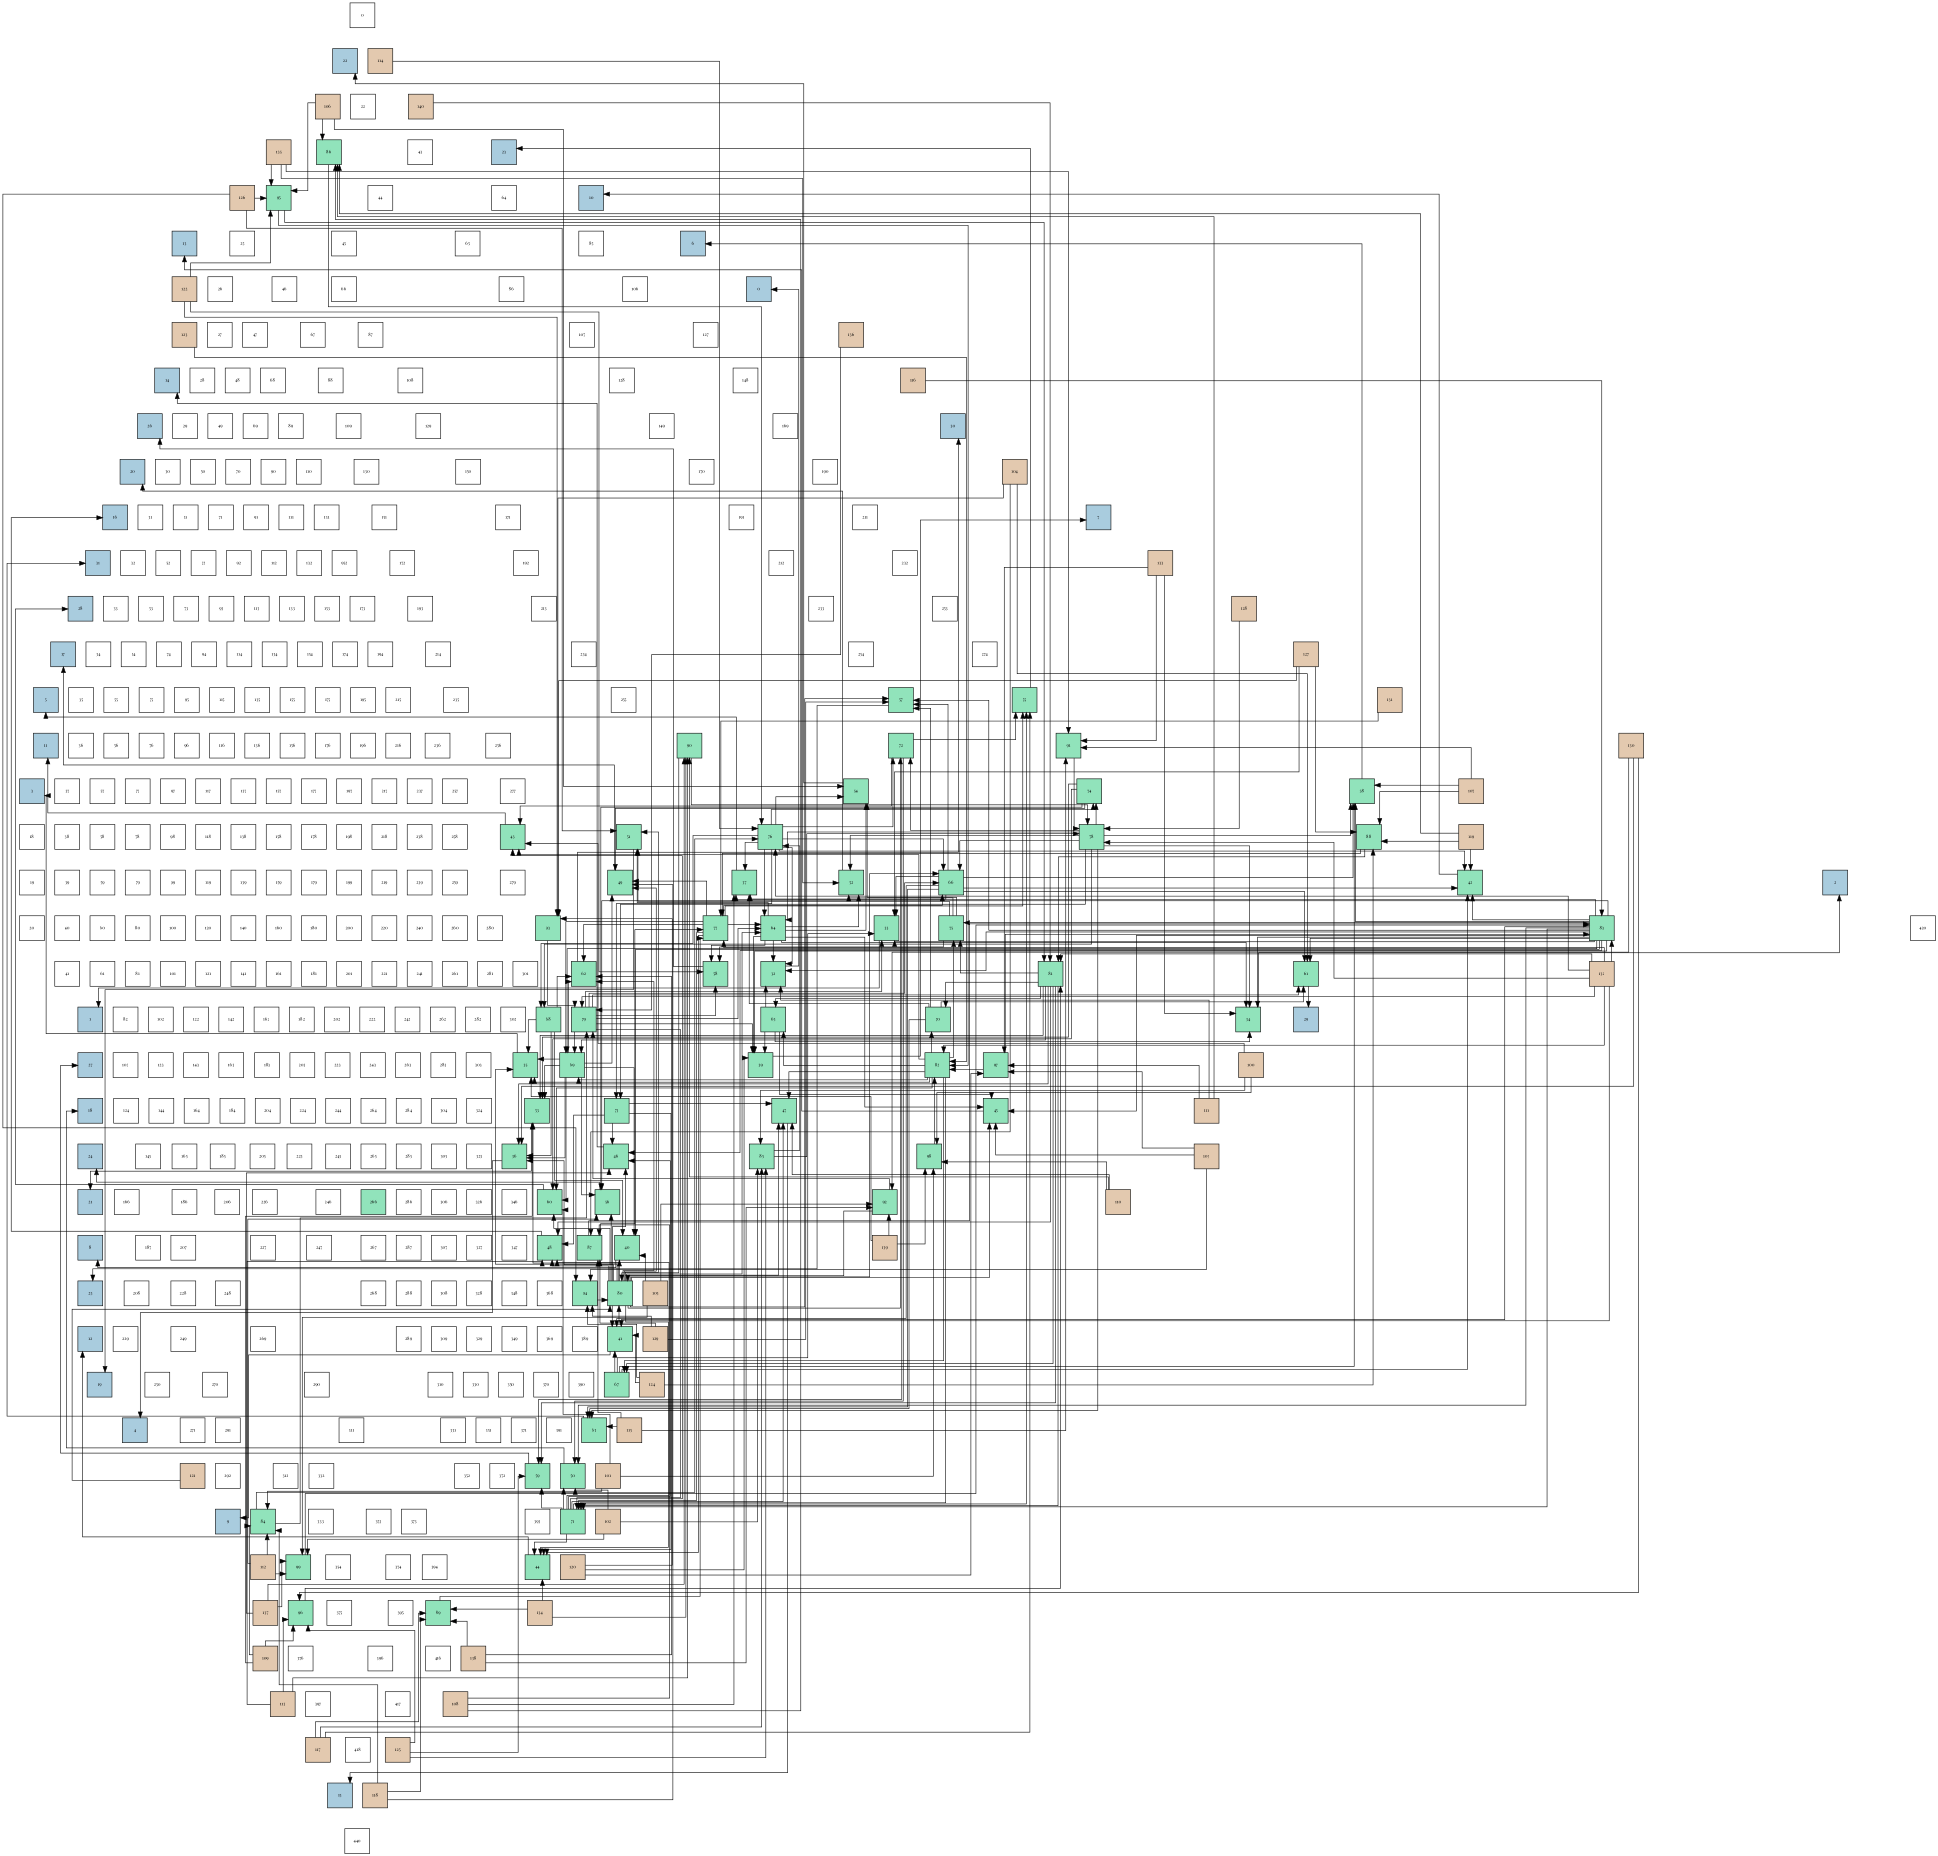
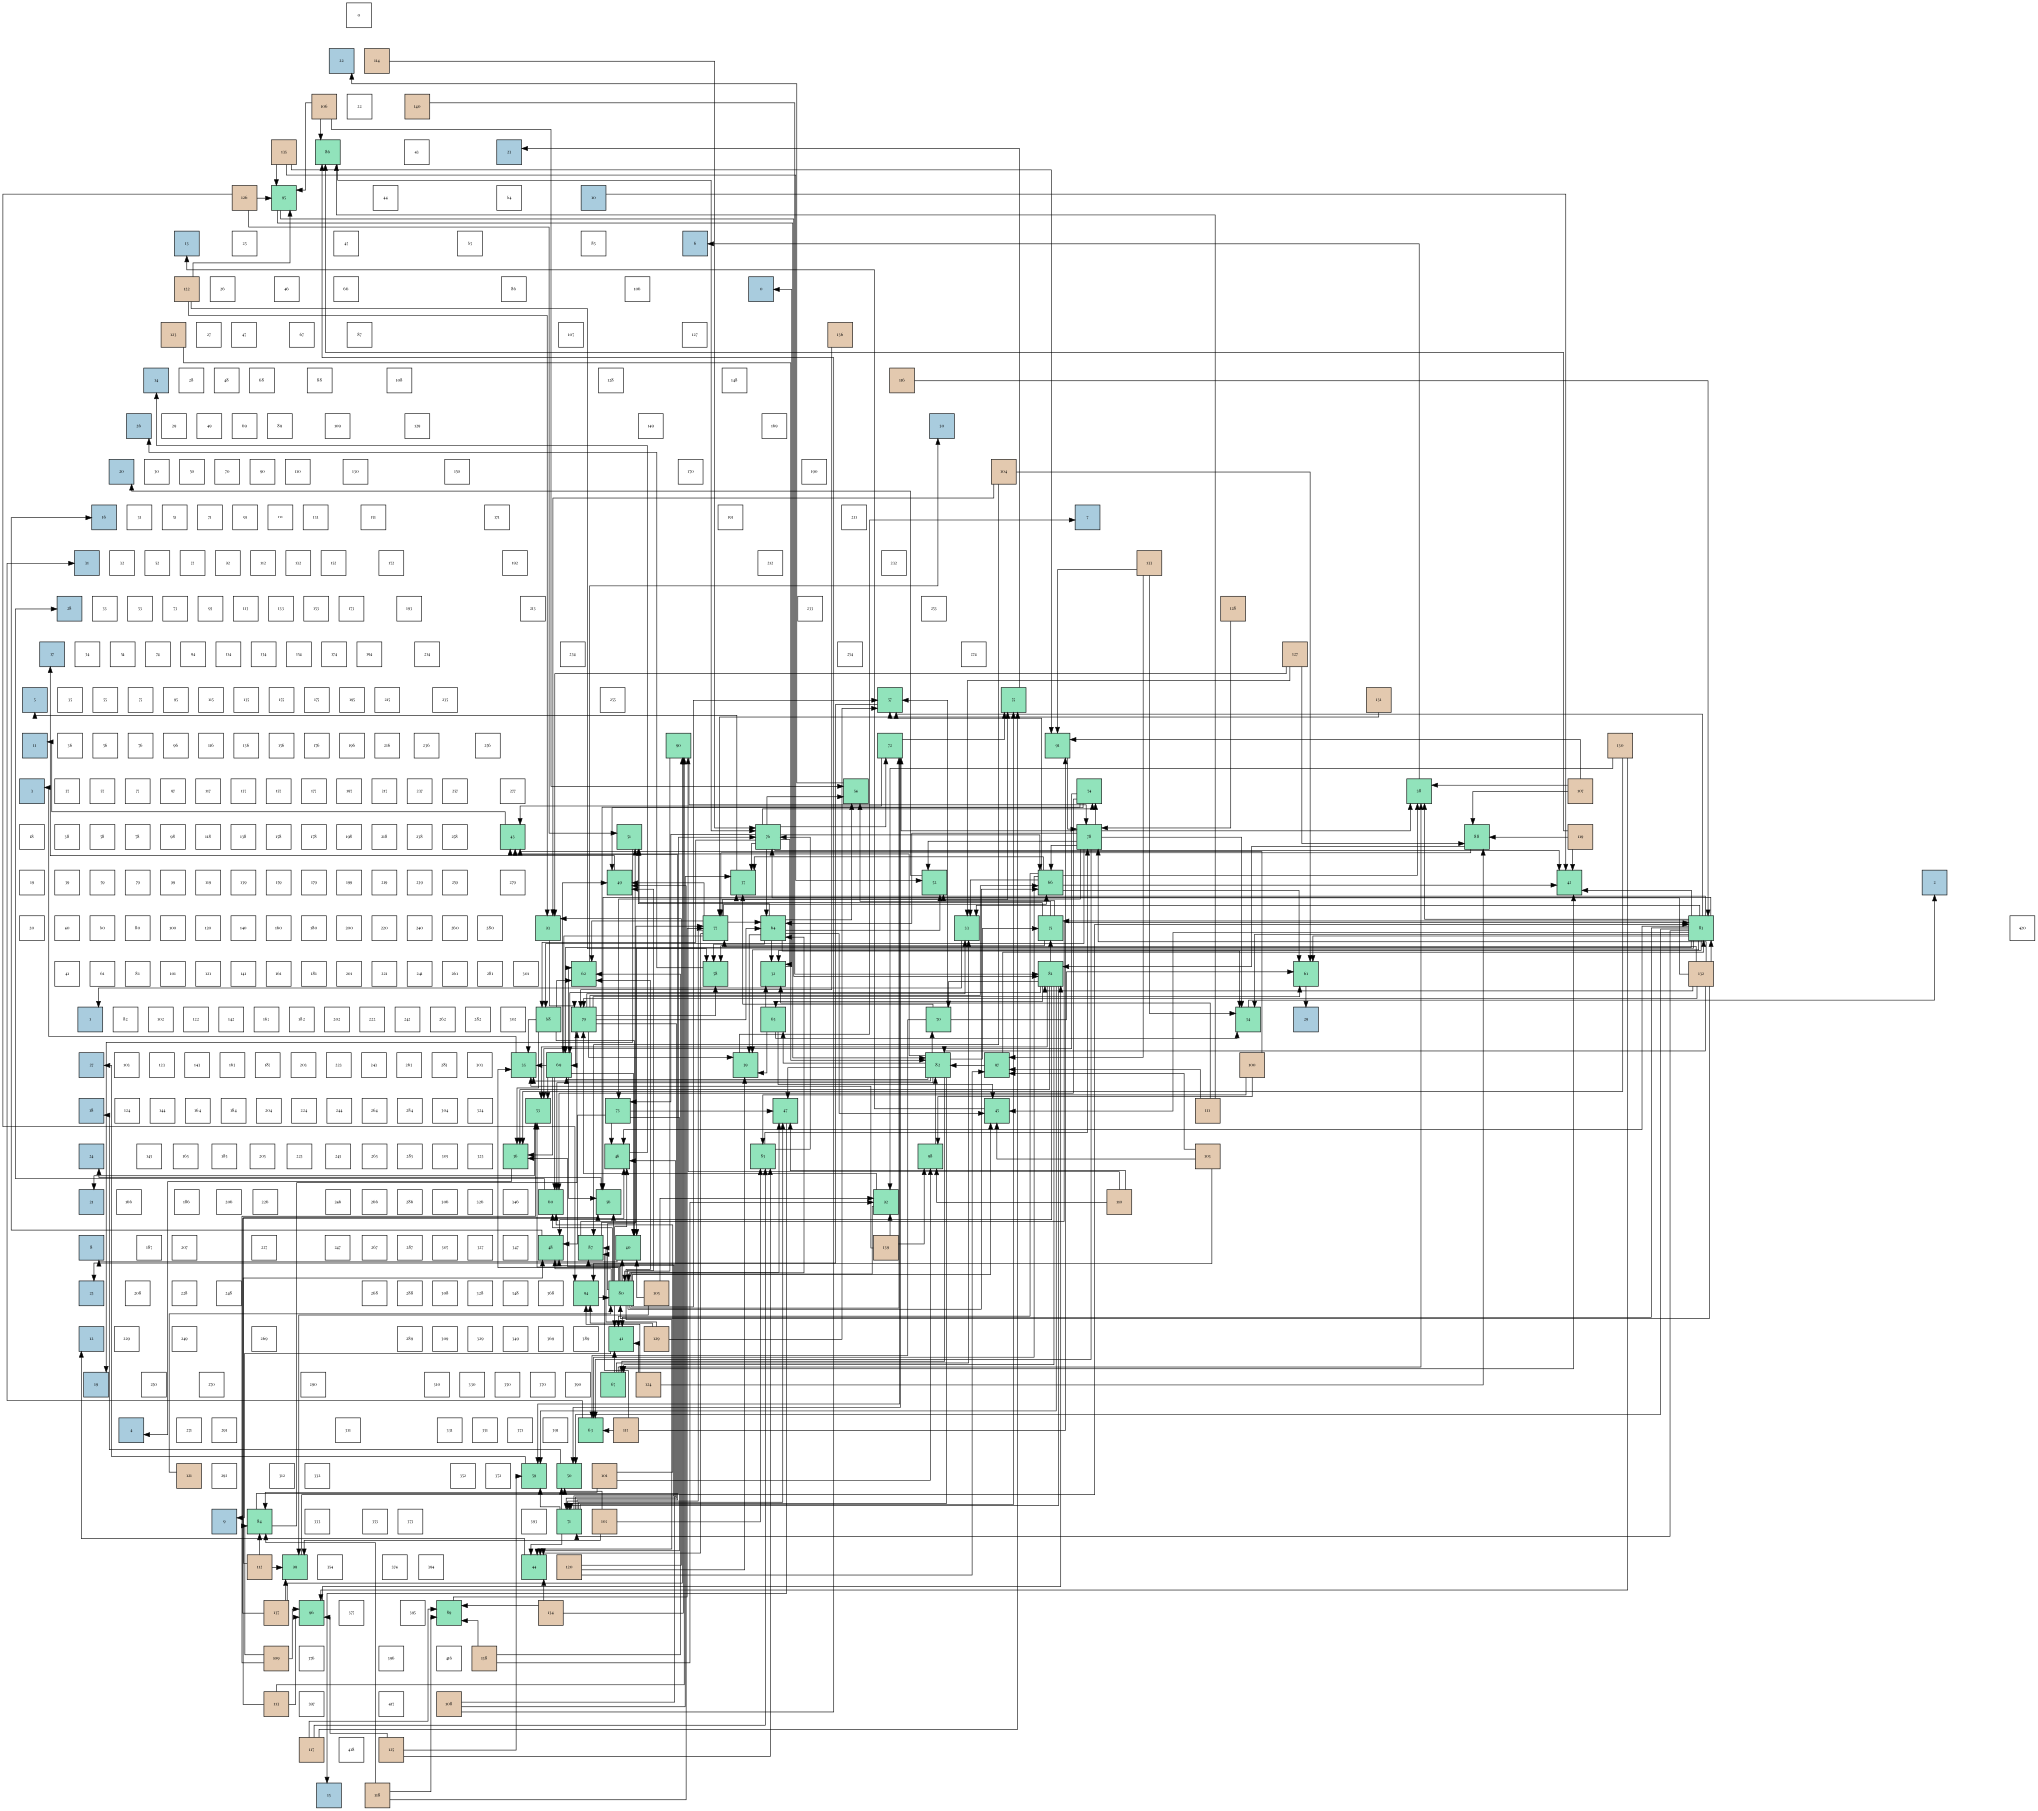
(1373, 194) -> (1421, 194)
(345, 563) -> (334, 563)
(373, 1202) -> (375, 1202)
(357, 1841) -> none
